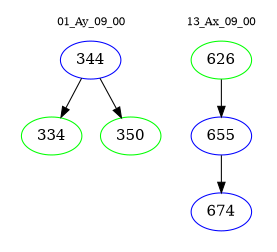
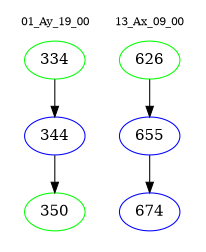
(91, 23) -> (55, 23)
(74, 93) -> (55, 93)
